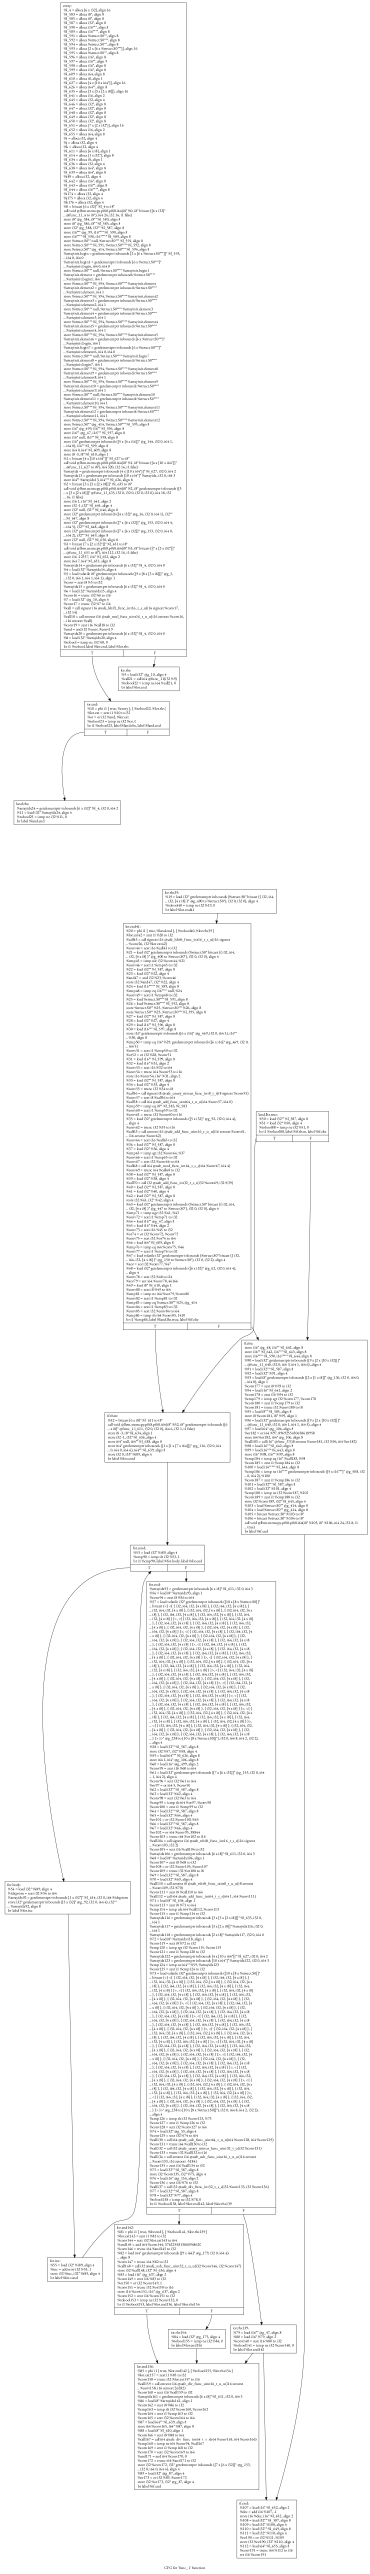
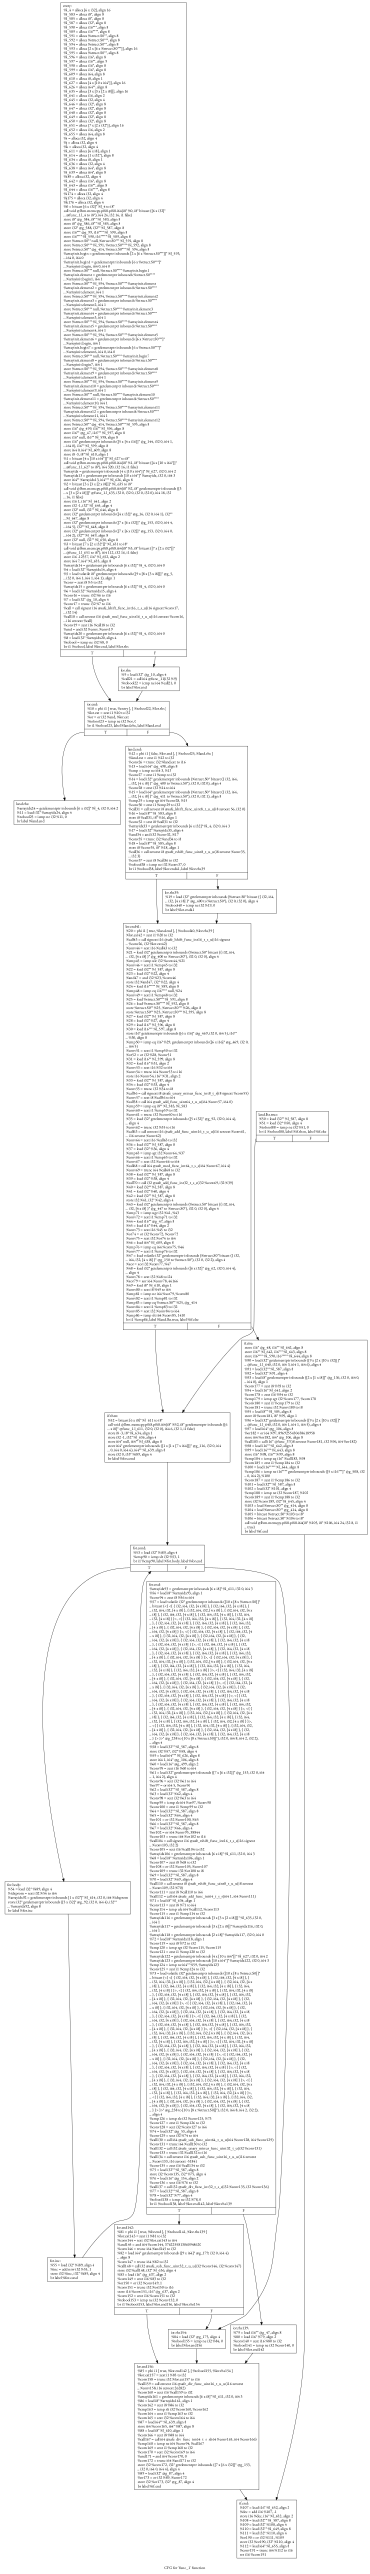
none -> (140, 695)
none -> (187, 813)
(310, 1240) -> none
(186, 1575) -> (288, 1928)
(265, 2425) -> (243, 2494)
